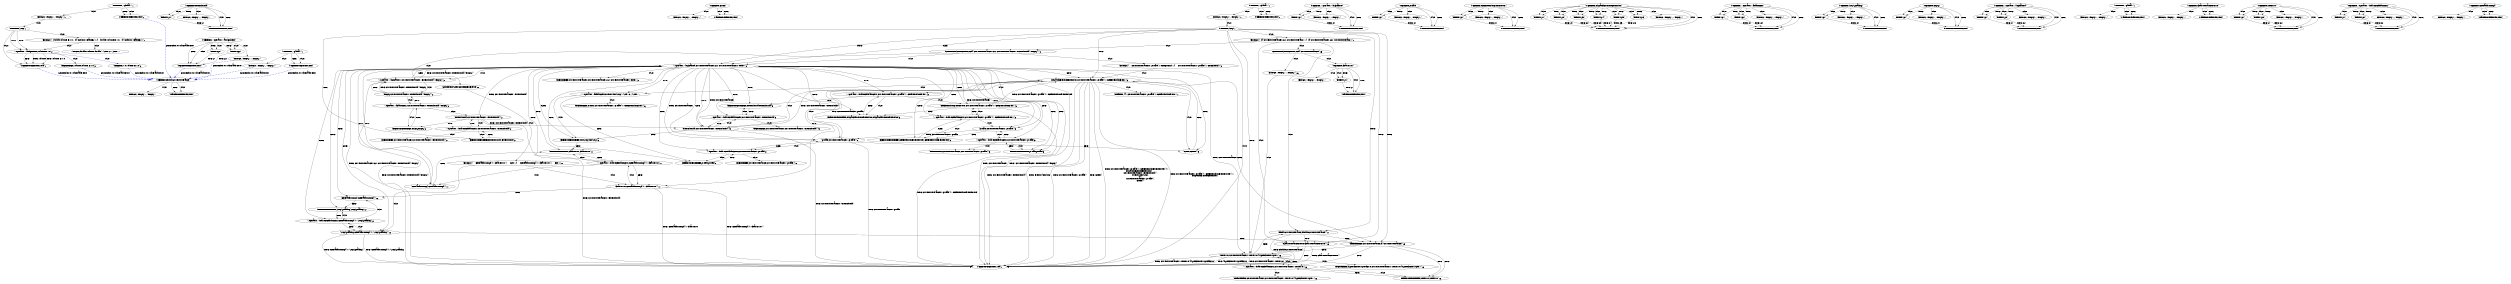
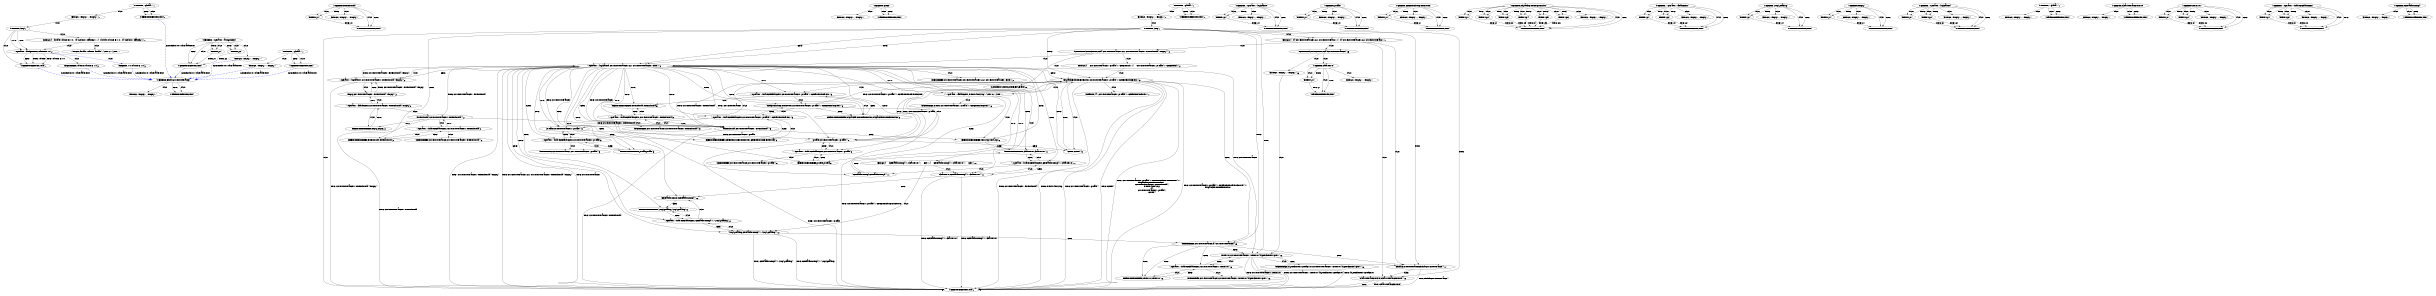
(1340, 238) -> (1315, 255)
